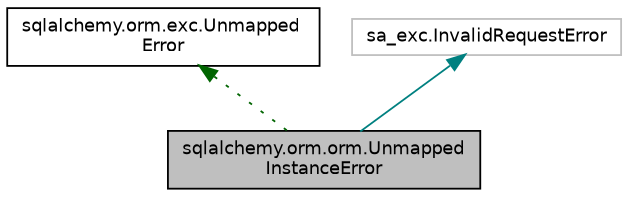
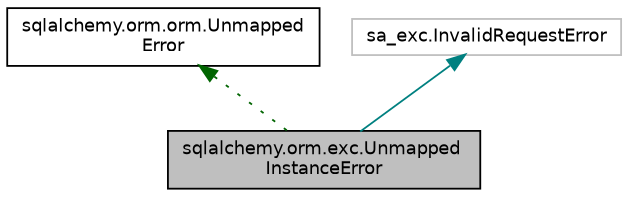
(163, 37) -> (163, 37)
(324, 160) -> (324, 160)
